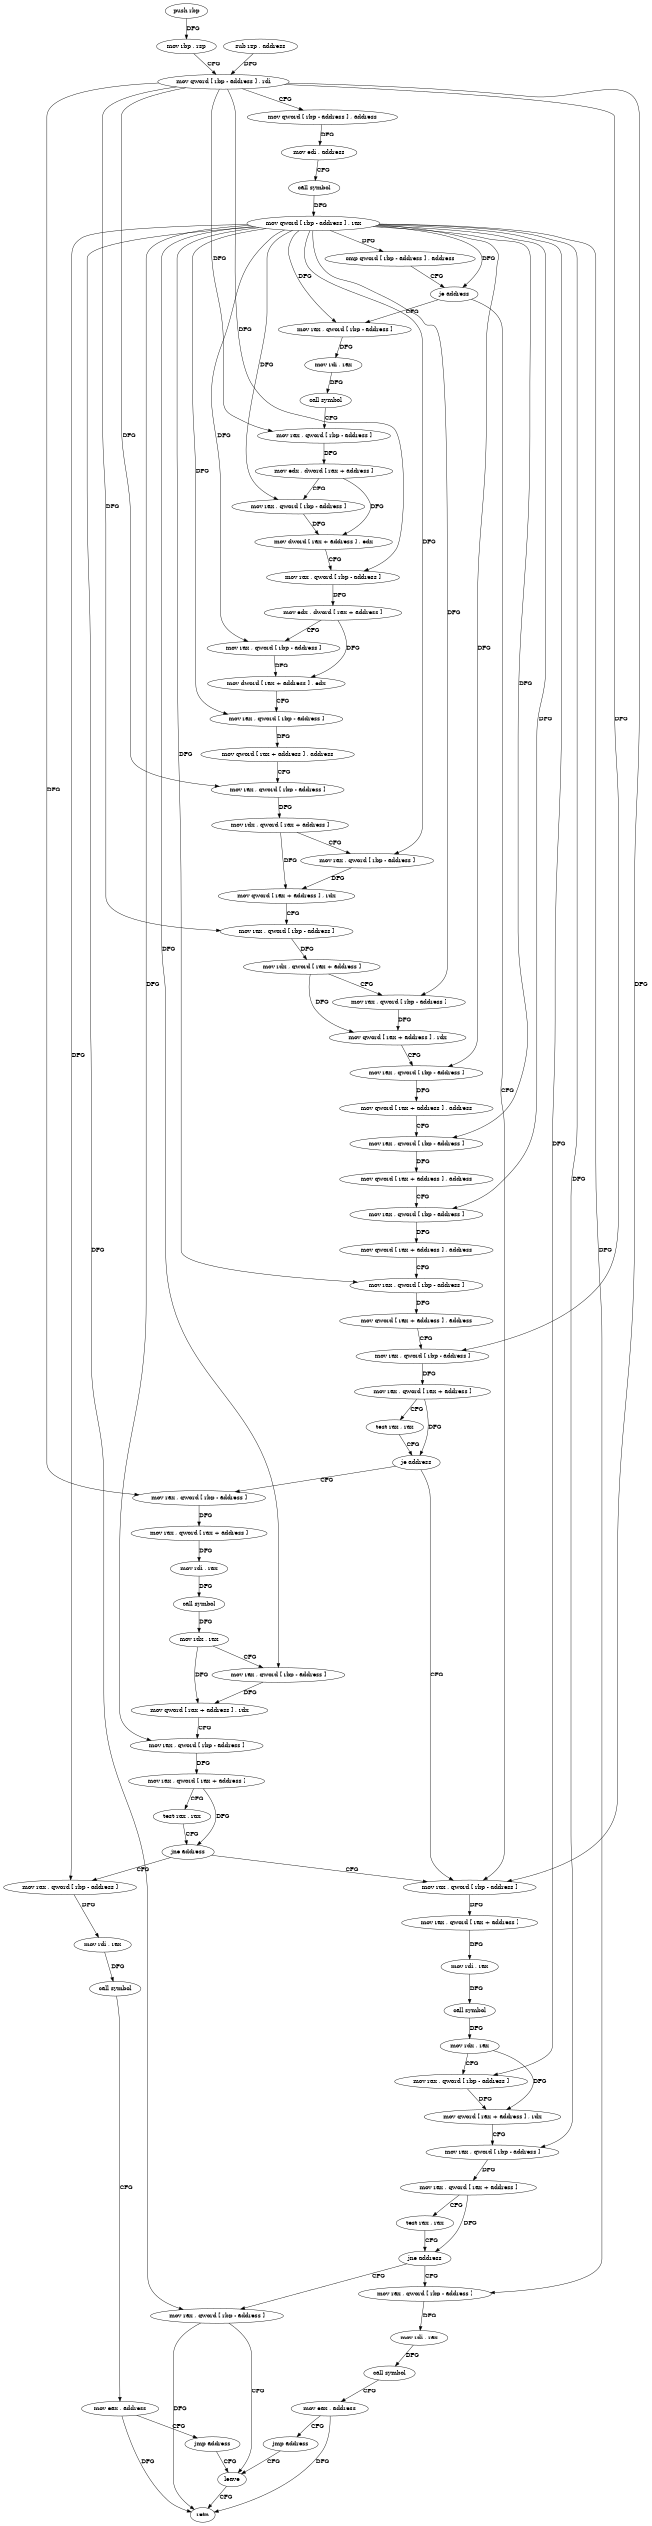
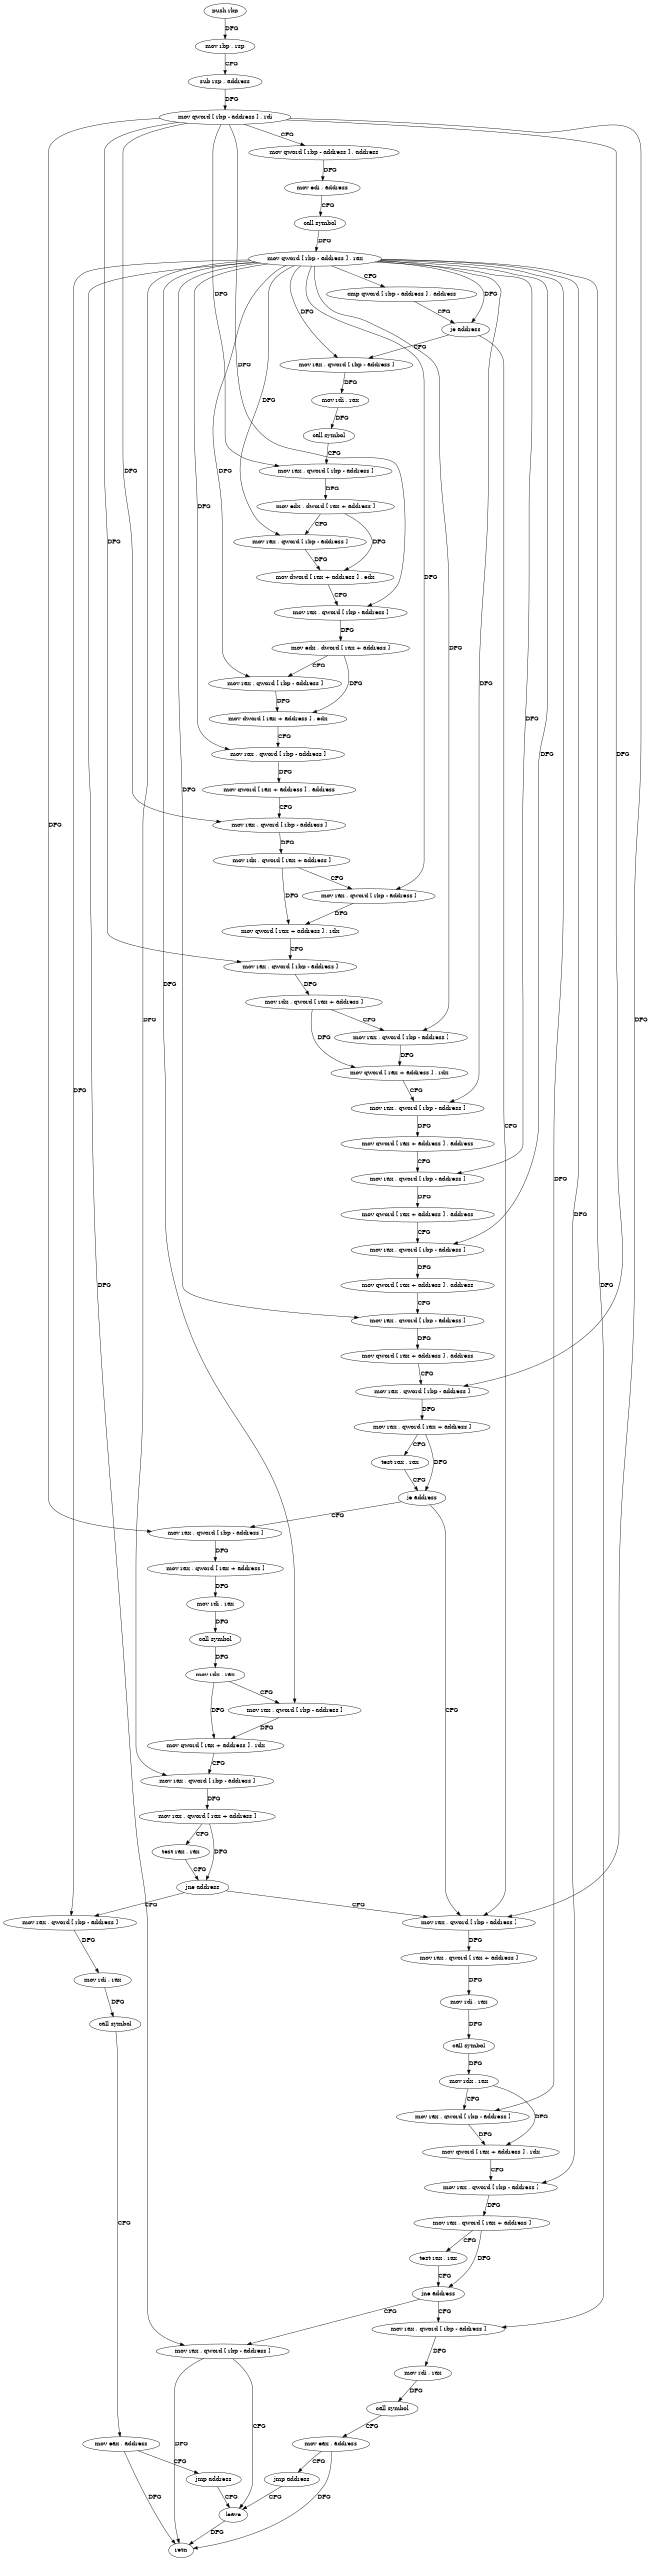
(203, 63) -> (225, 62)
(369, 241) -> (370, 277)
(226, 2497) -> (217, 2533)
